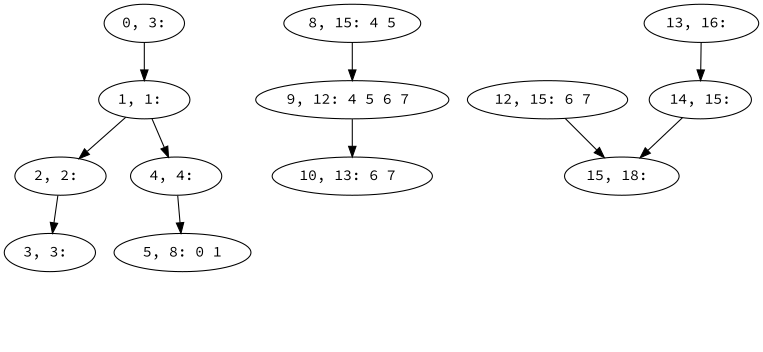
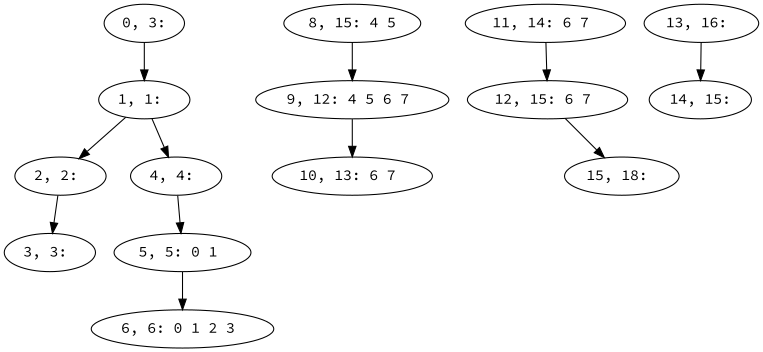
none -> (545, 23)
(665, 134) -> none
(183, 253) -> (183, 253)
none -> (183, 329)
